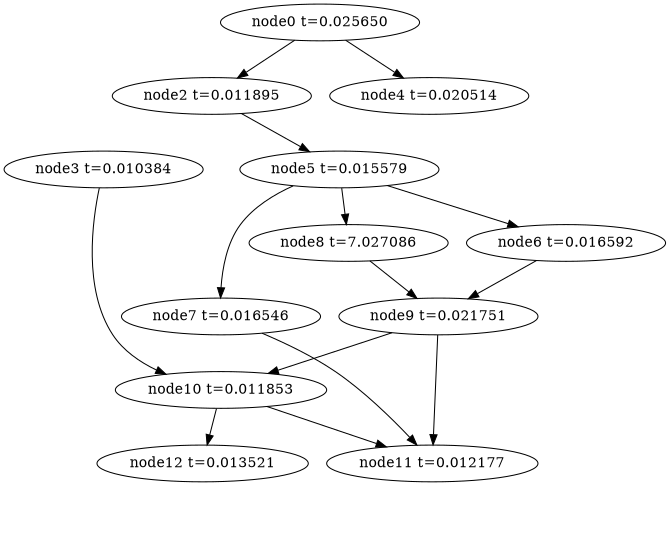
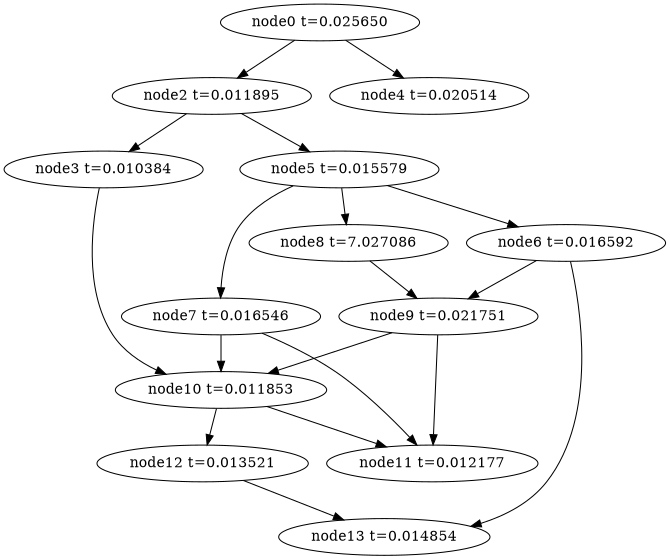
none -> (162, 130)
none -> (221, 348)
none -> (384, 537)
